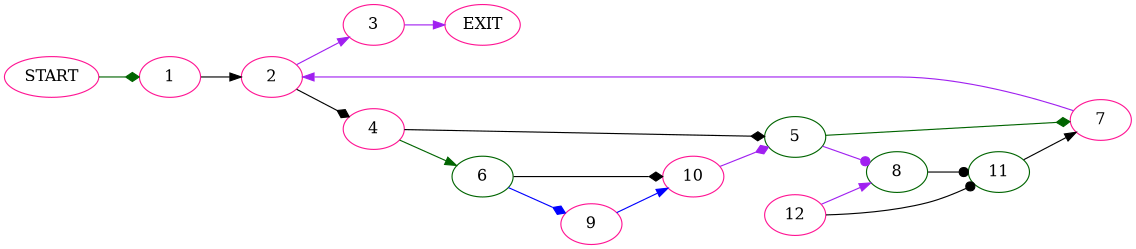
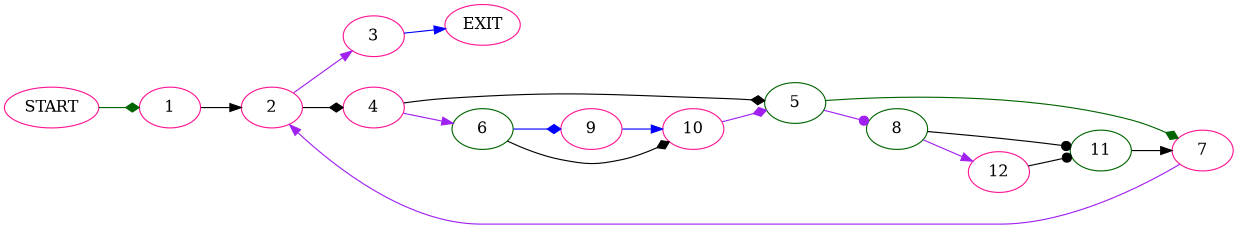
(419, 25) -> (419, 32)
(423, 150) -> (423, 117)
(841, 196) -> (943, 148)
